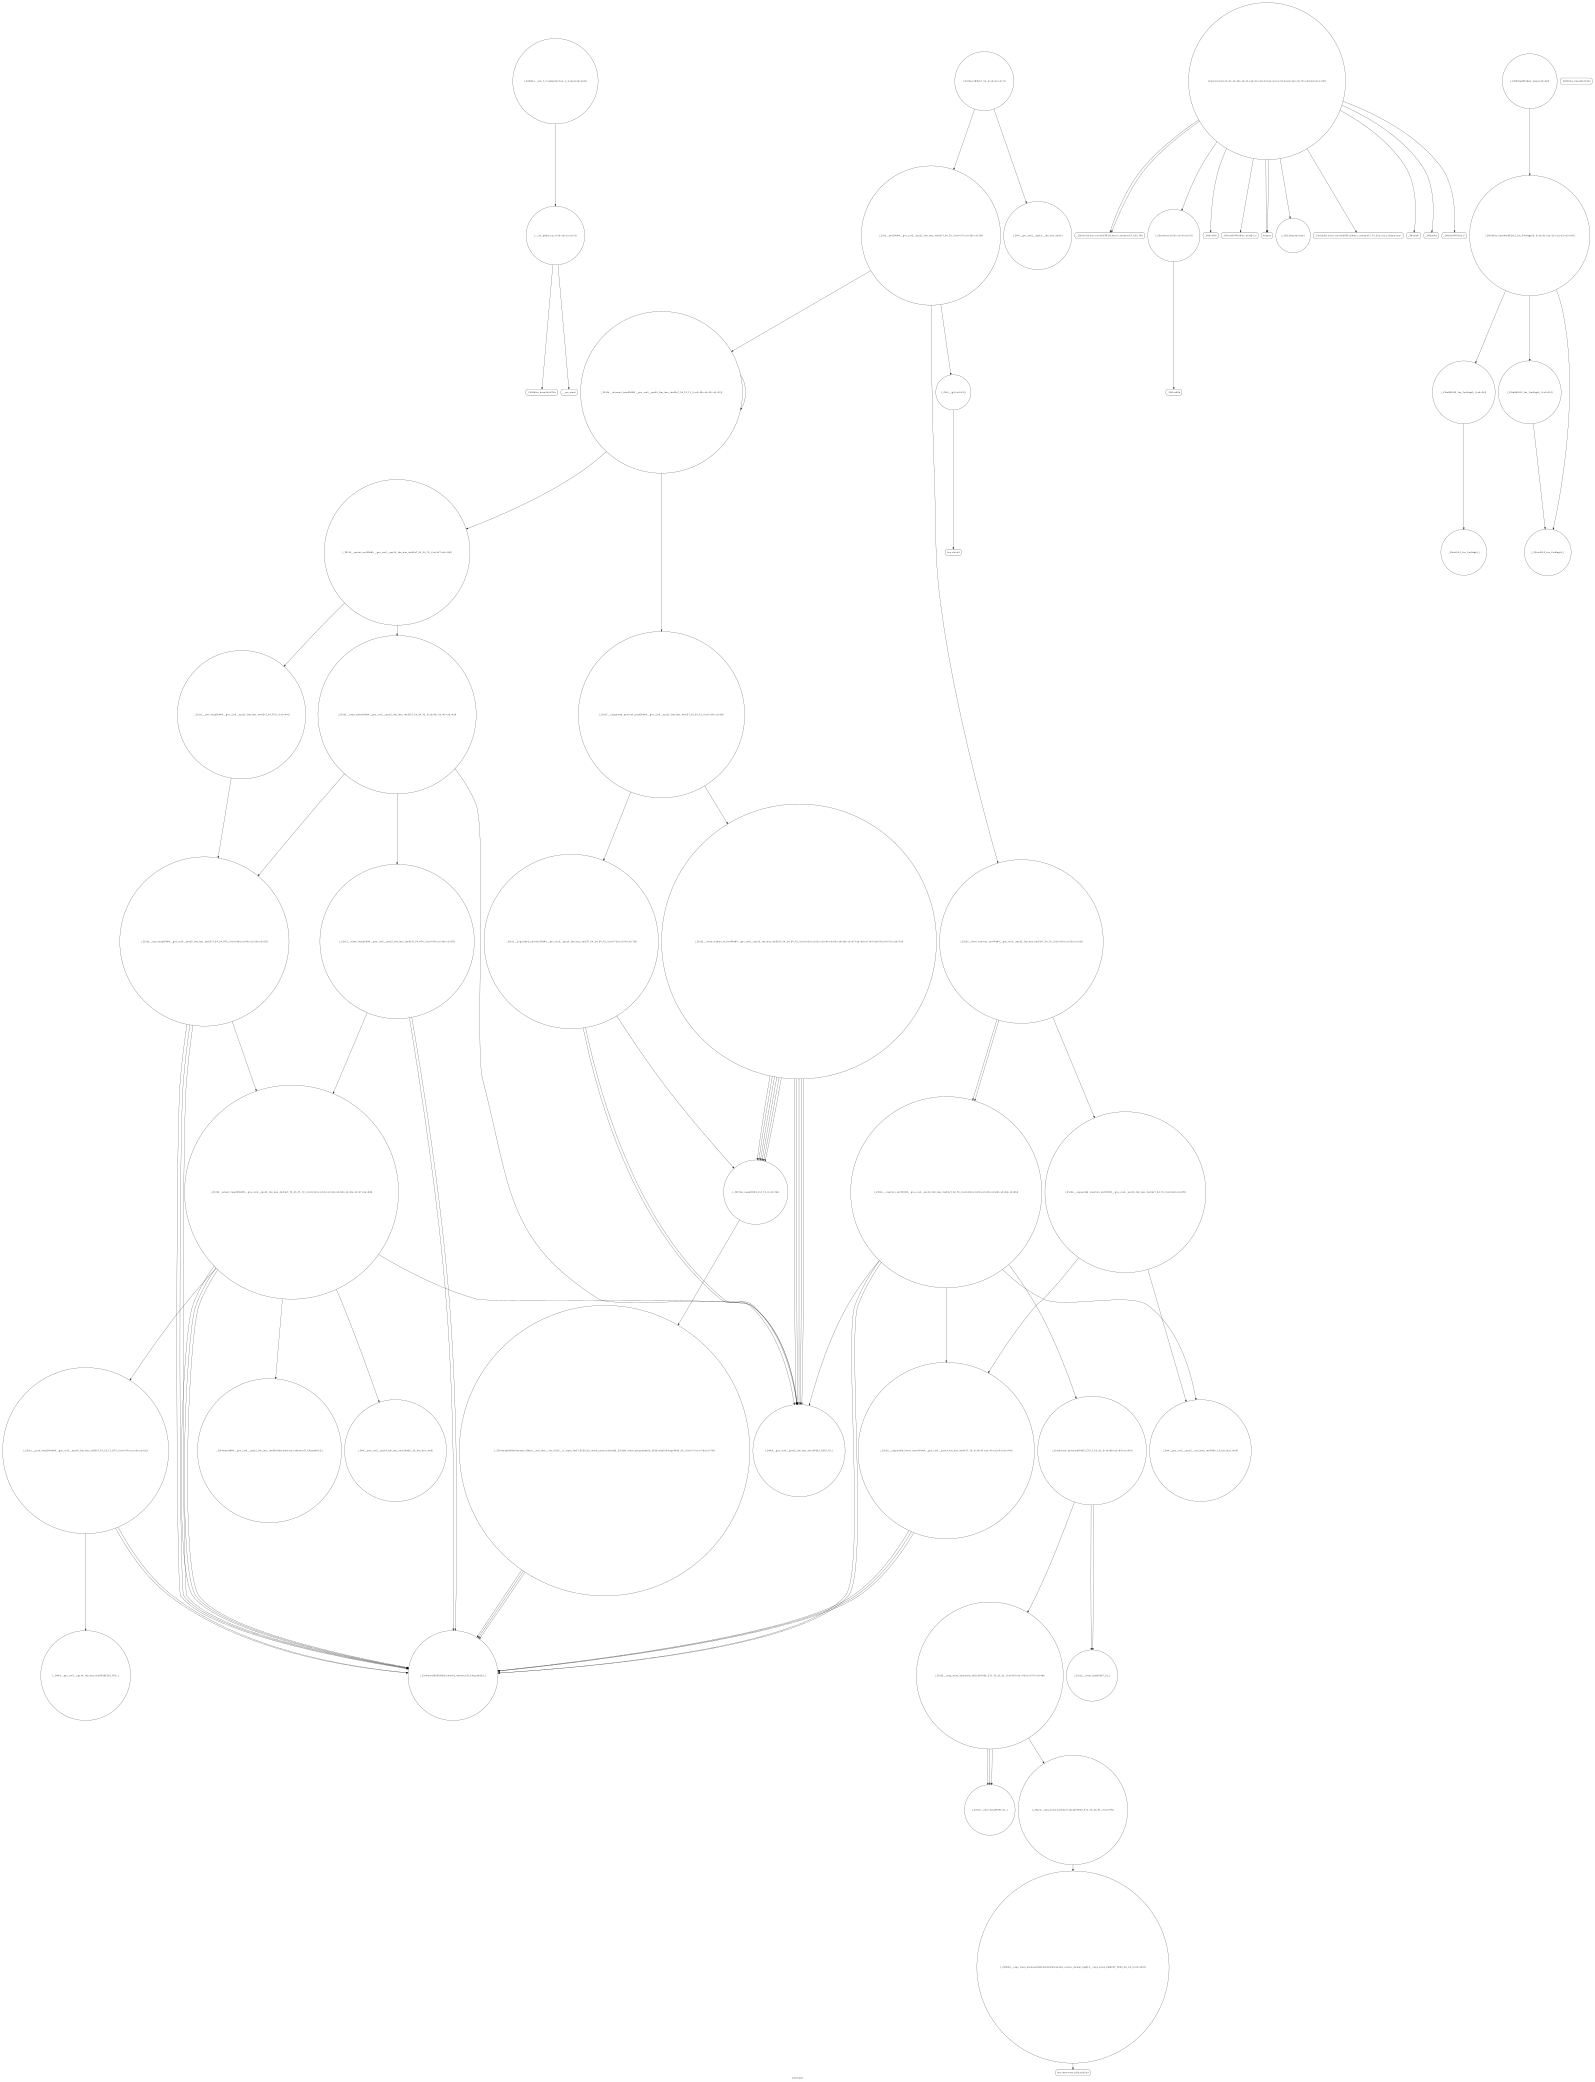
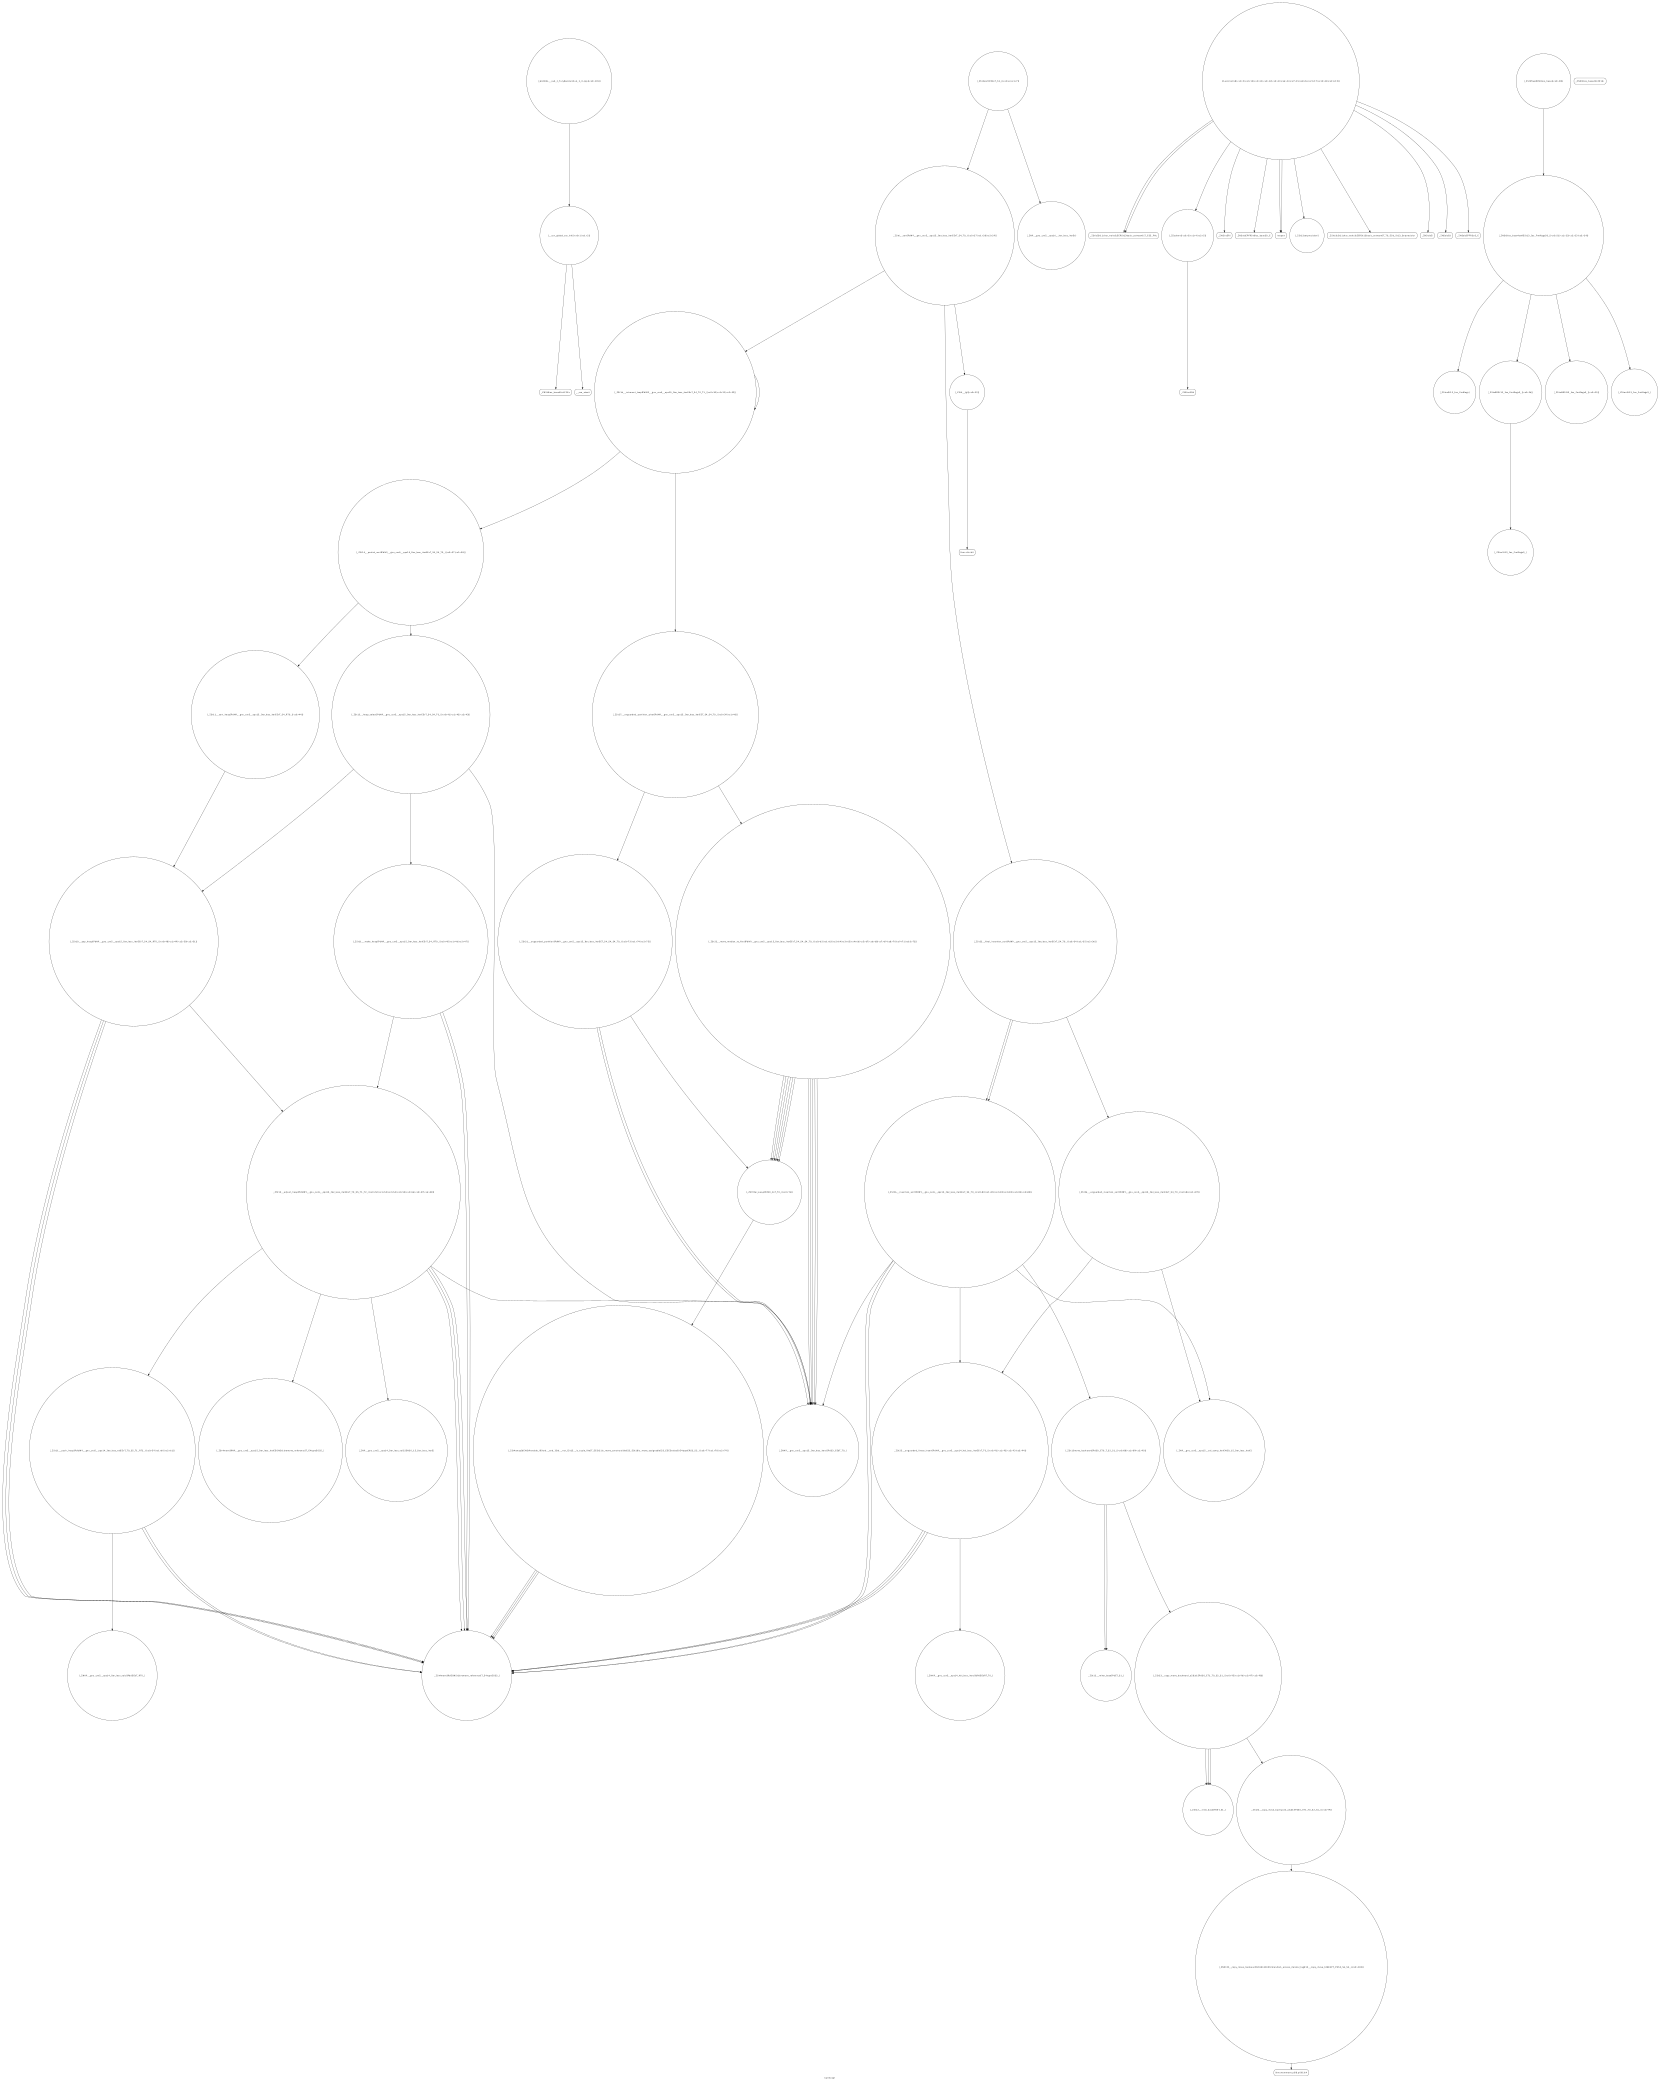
none -> (1455, 392)
(1539, 475) -> none
none -> (960, 1676)
